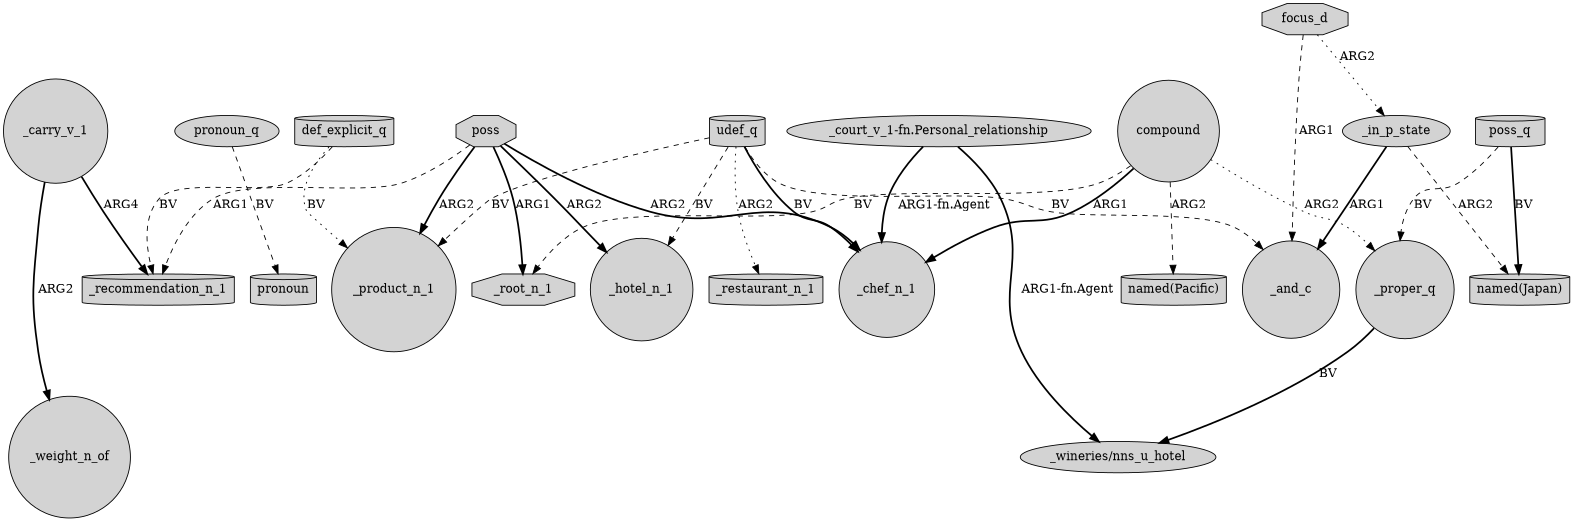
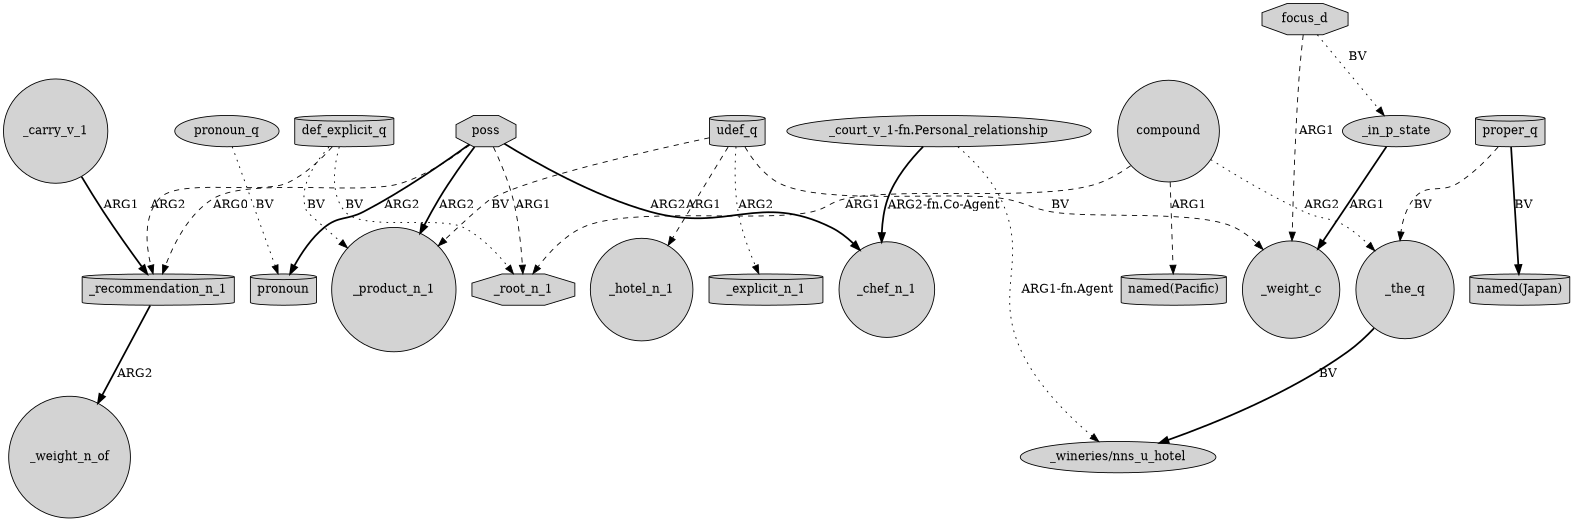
(1358, 57) -> (1358, 57)
(1510, 131) -> (1510, 131)
(551, 195) -> (378, 204)
(514, 204) -> (514, 204)
(121, 205) -> (121, 205)
(168, 205) -> (168, 205)
(231, 205) -> (231, 205)
(704, 205) -> (704, 205)
(863, 205) -> (863, 205)
(944, 205) -> (944, 205)
(1189, 205) -> (1189, 205)
(254, 206) -> (254, 206)
(788, 207) -> none
(1455, 207) -> none
(1037, 220) -> none
none -> (399, 223)
(34, 287) -> (126, 350)
(766, 290) -> (766, 290)
(1291, 290) -> (1291, 290)
(1405, 290) -> (1405, 290)
(1010, 297) -> (1010, 297)
